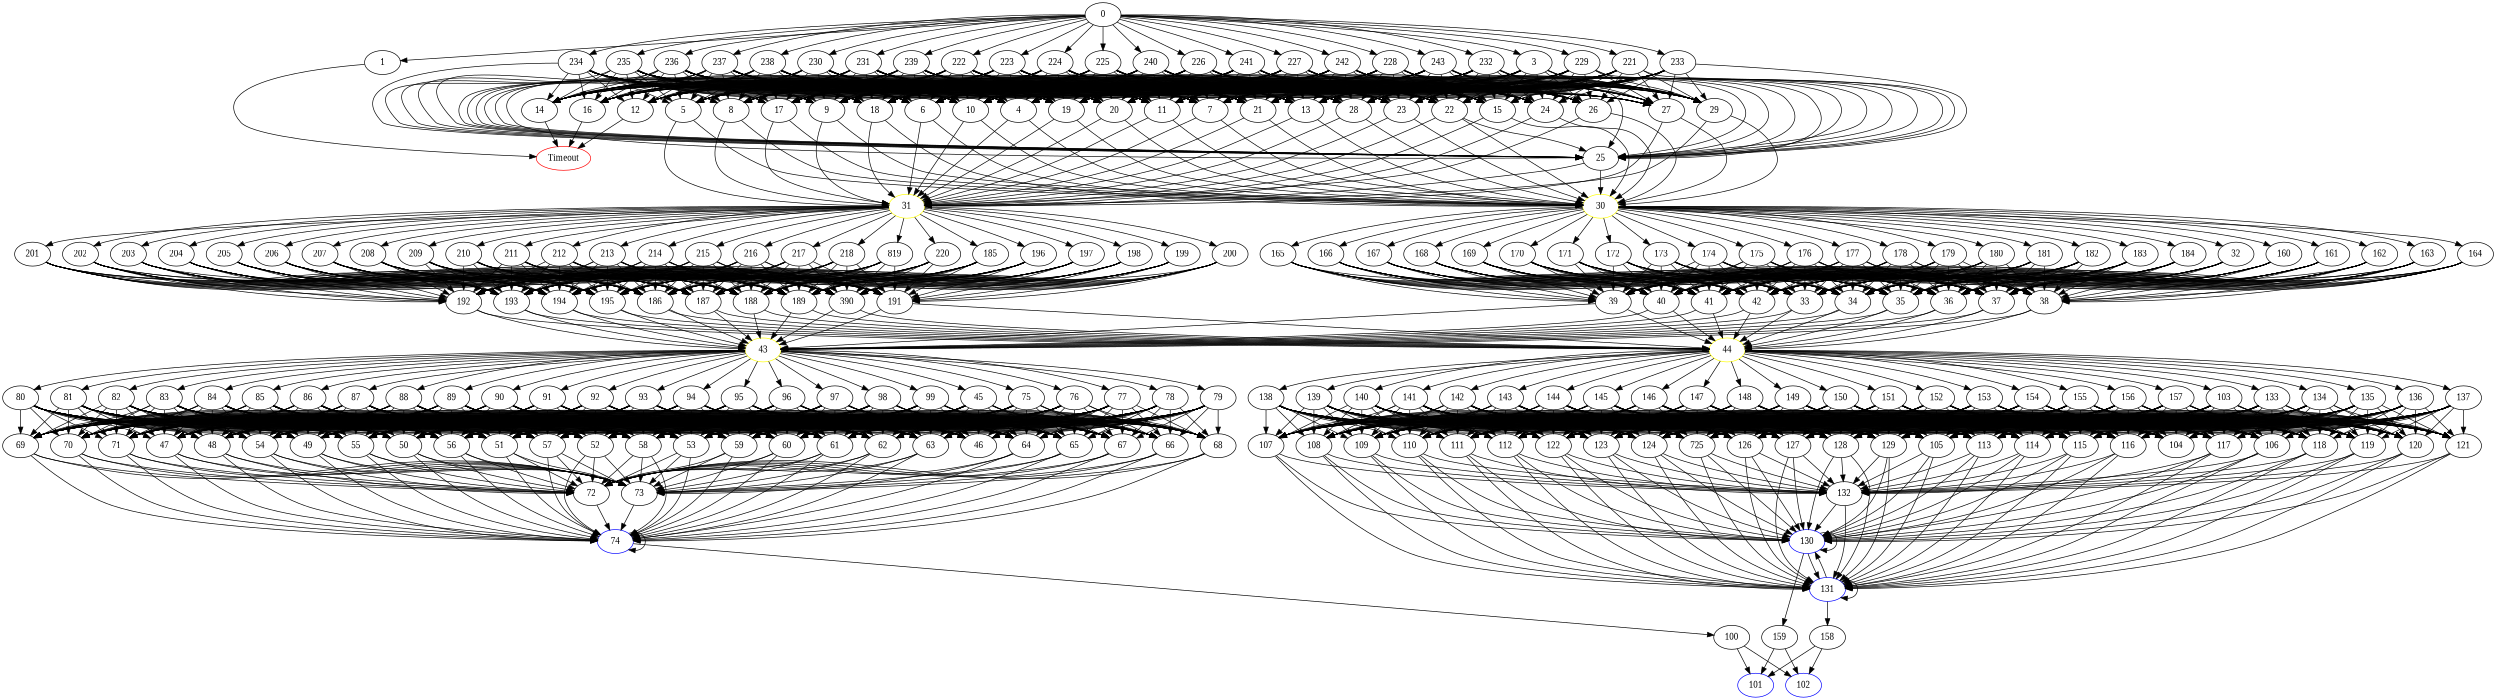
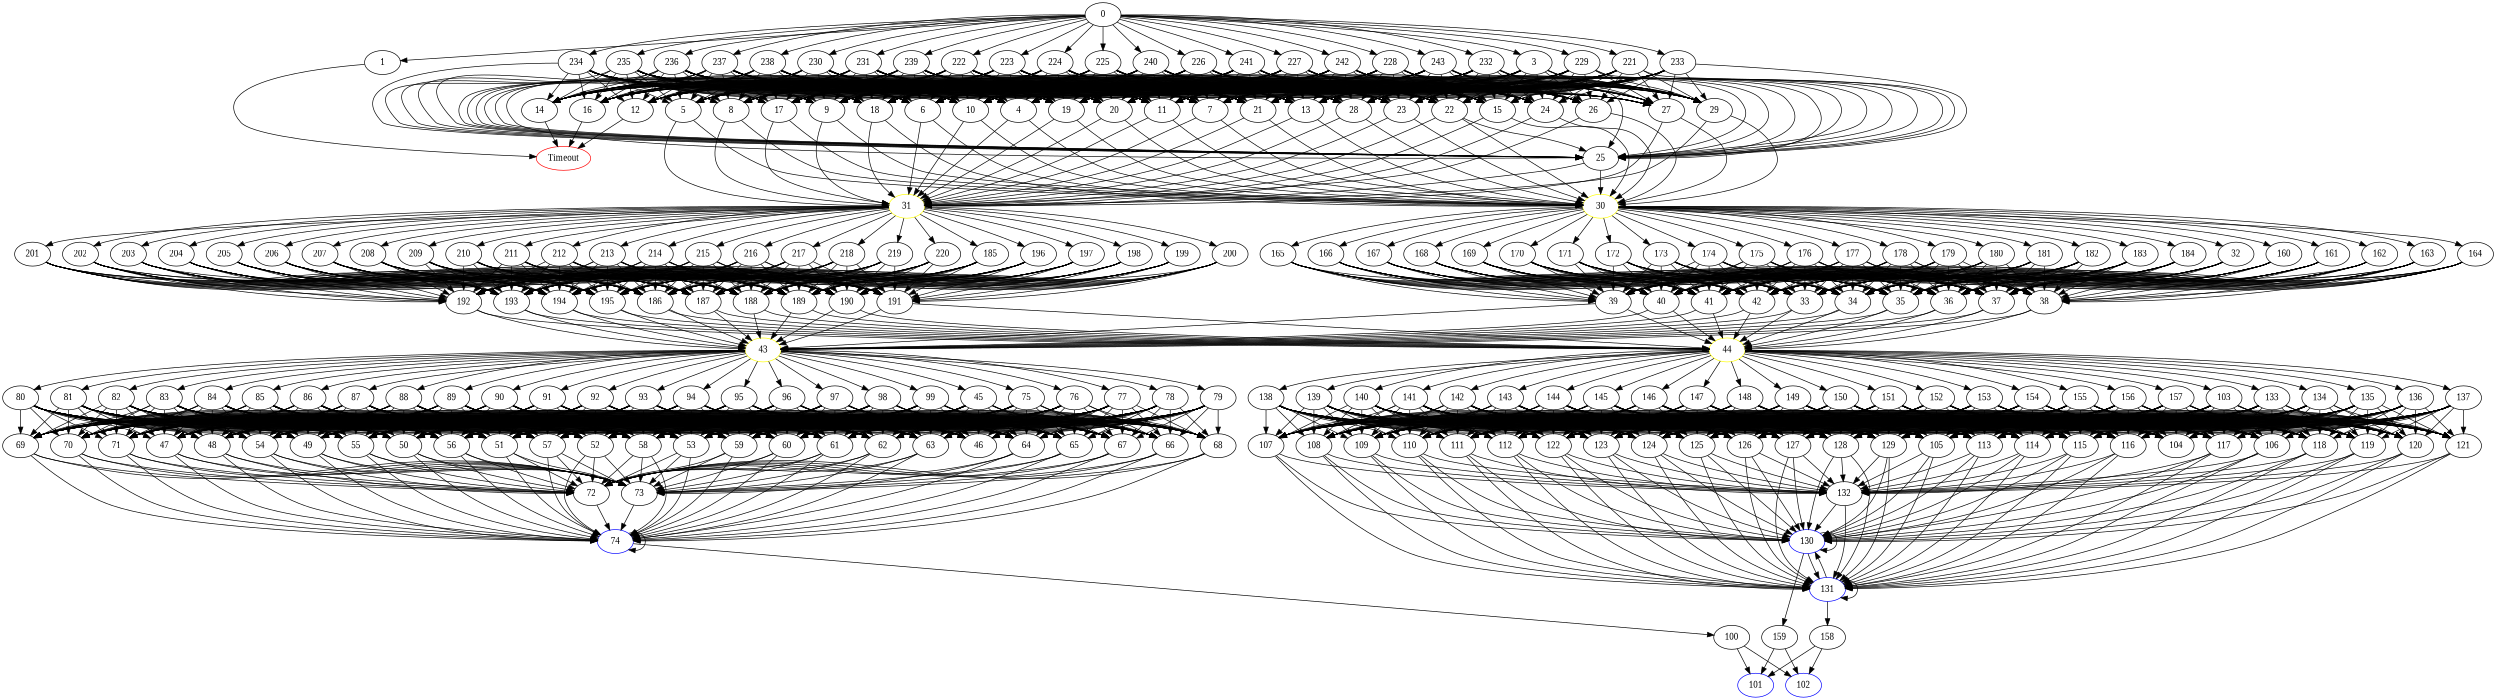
(895, 254) -> (895, 254)
(847, 302) -> (847, 302)
(1697, 446) -> (1697, 446)
